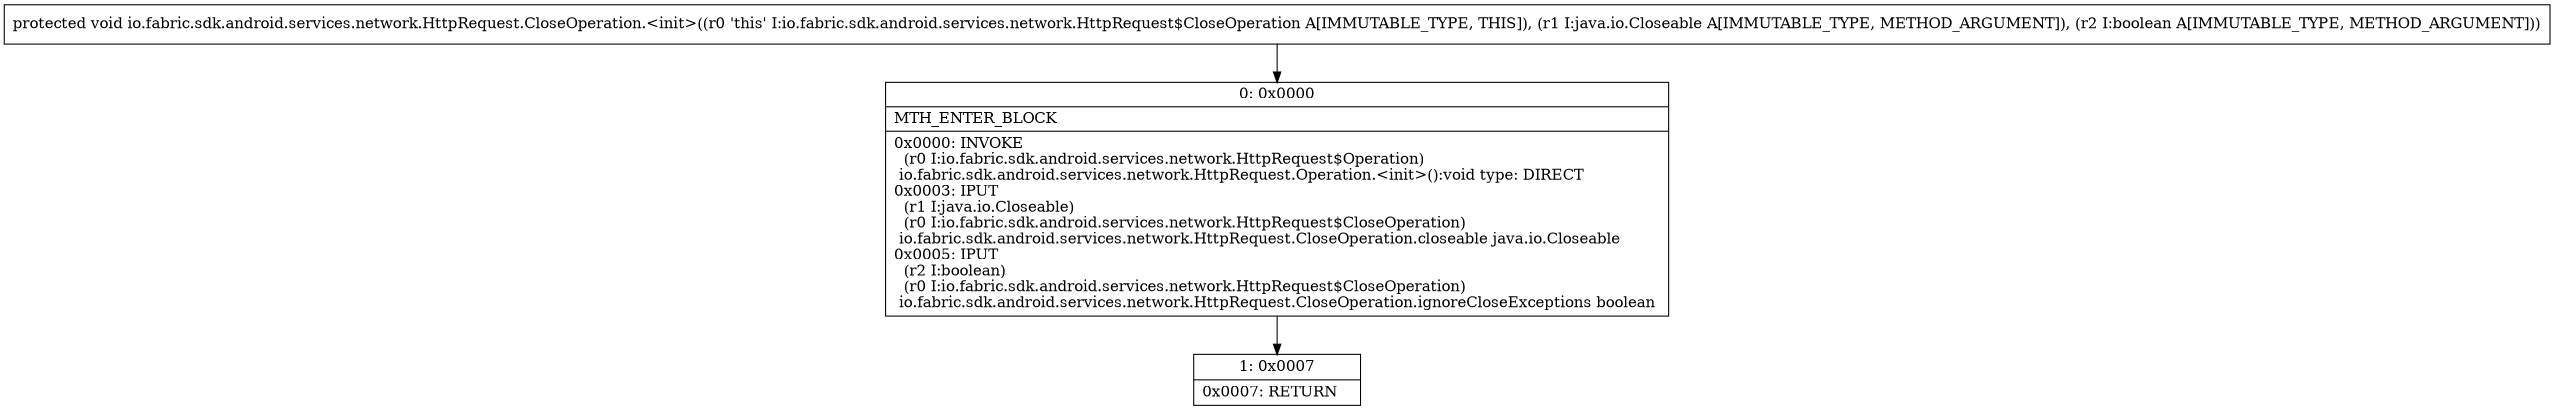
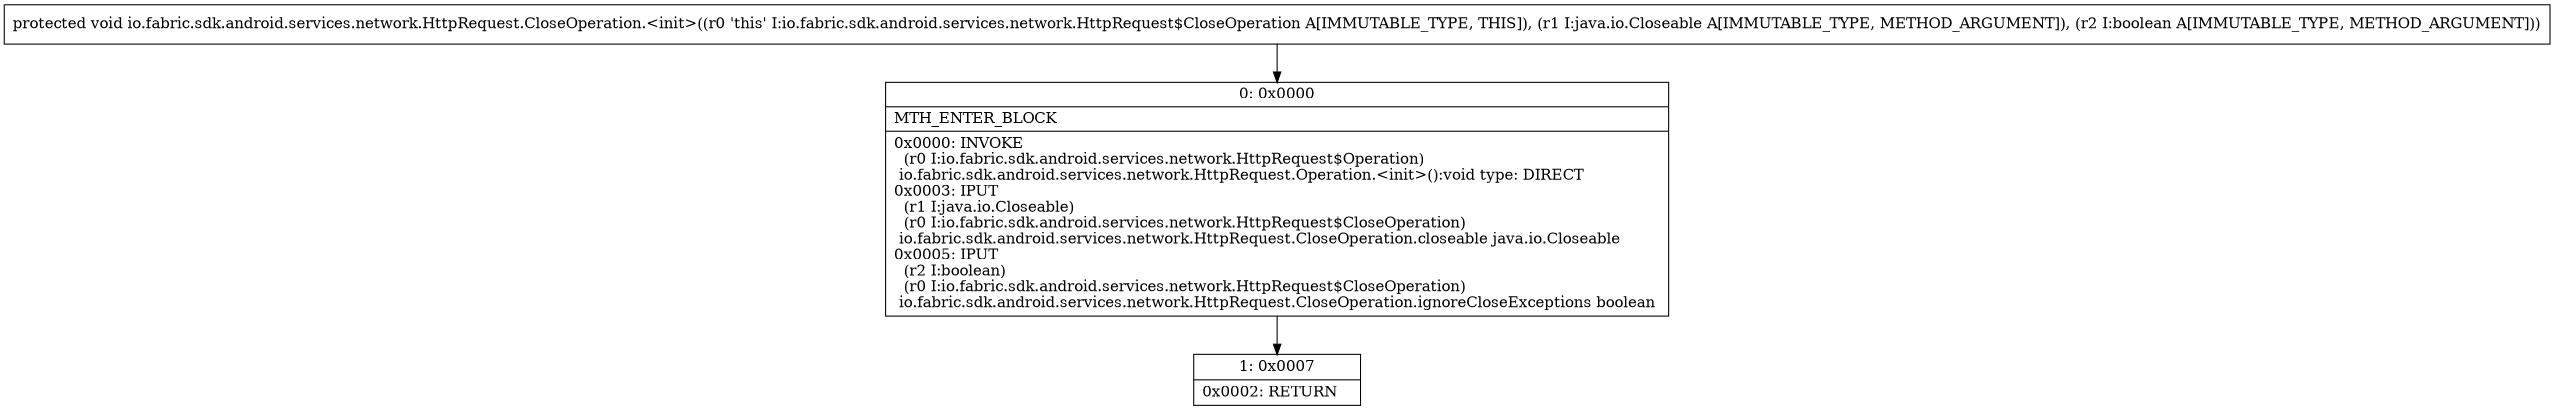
(1277, 392) -> (1277, 392)
